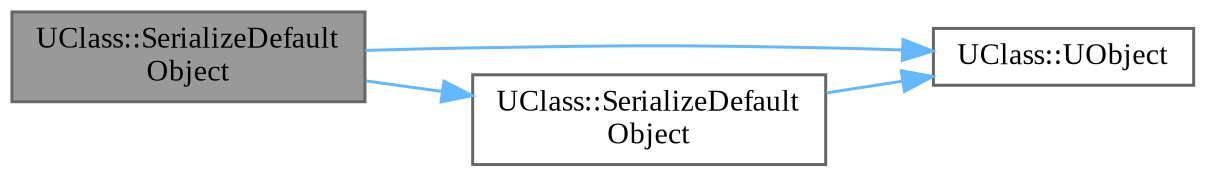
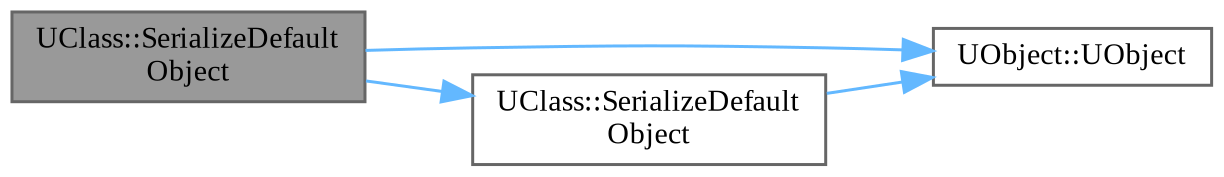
(1064, 57) -> (1073, 57)
